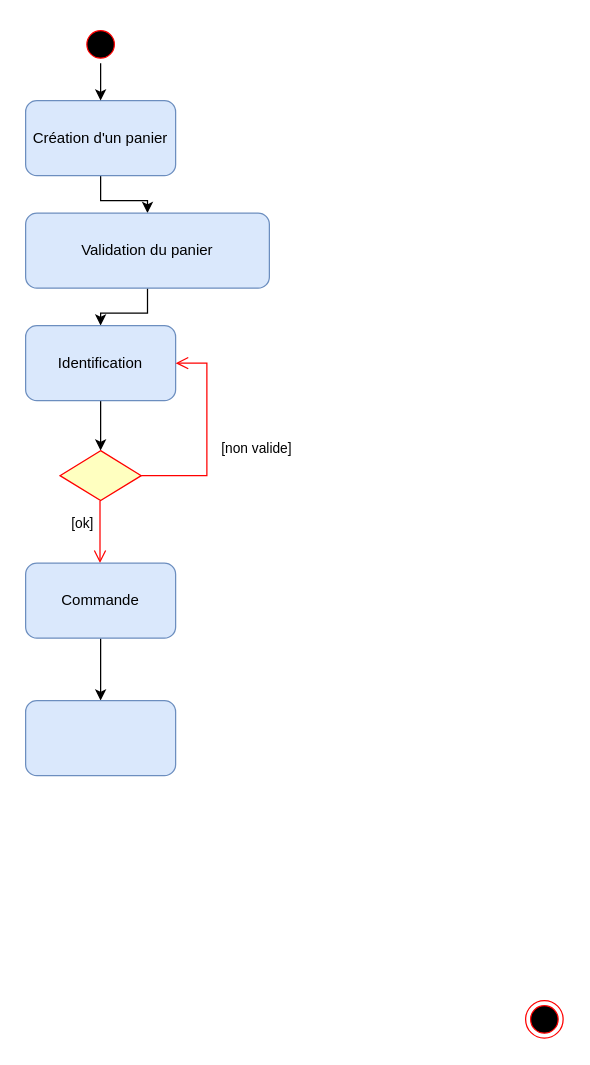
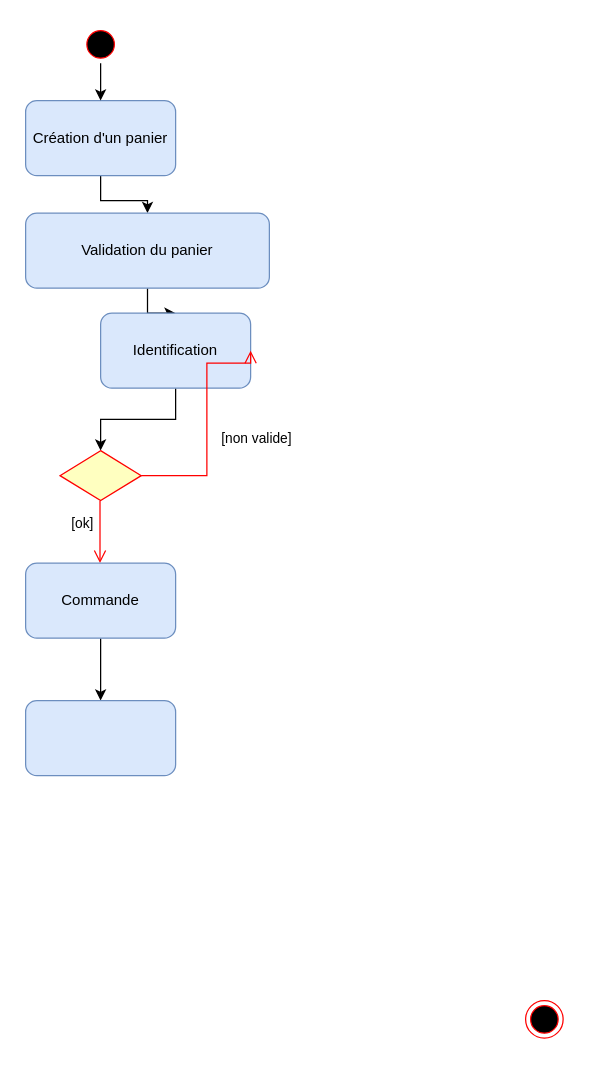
(101, 363) -> (176, 351)
